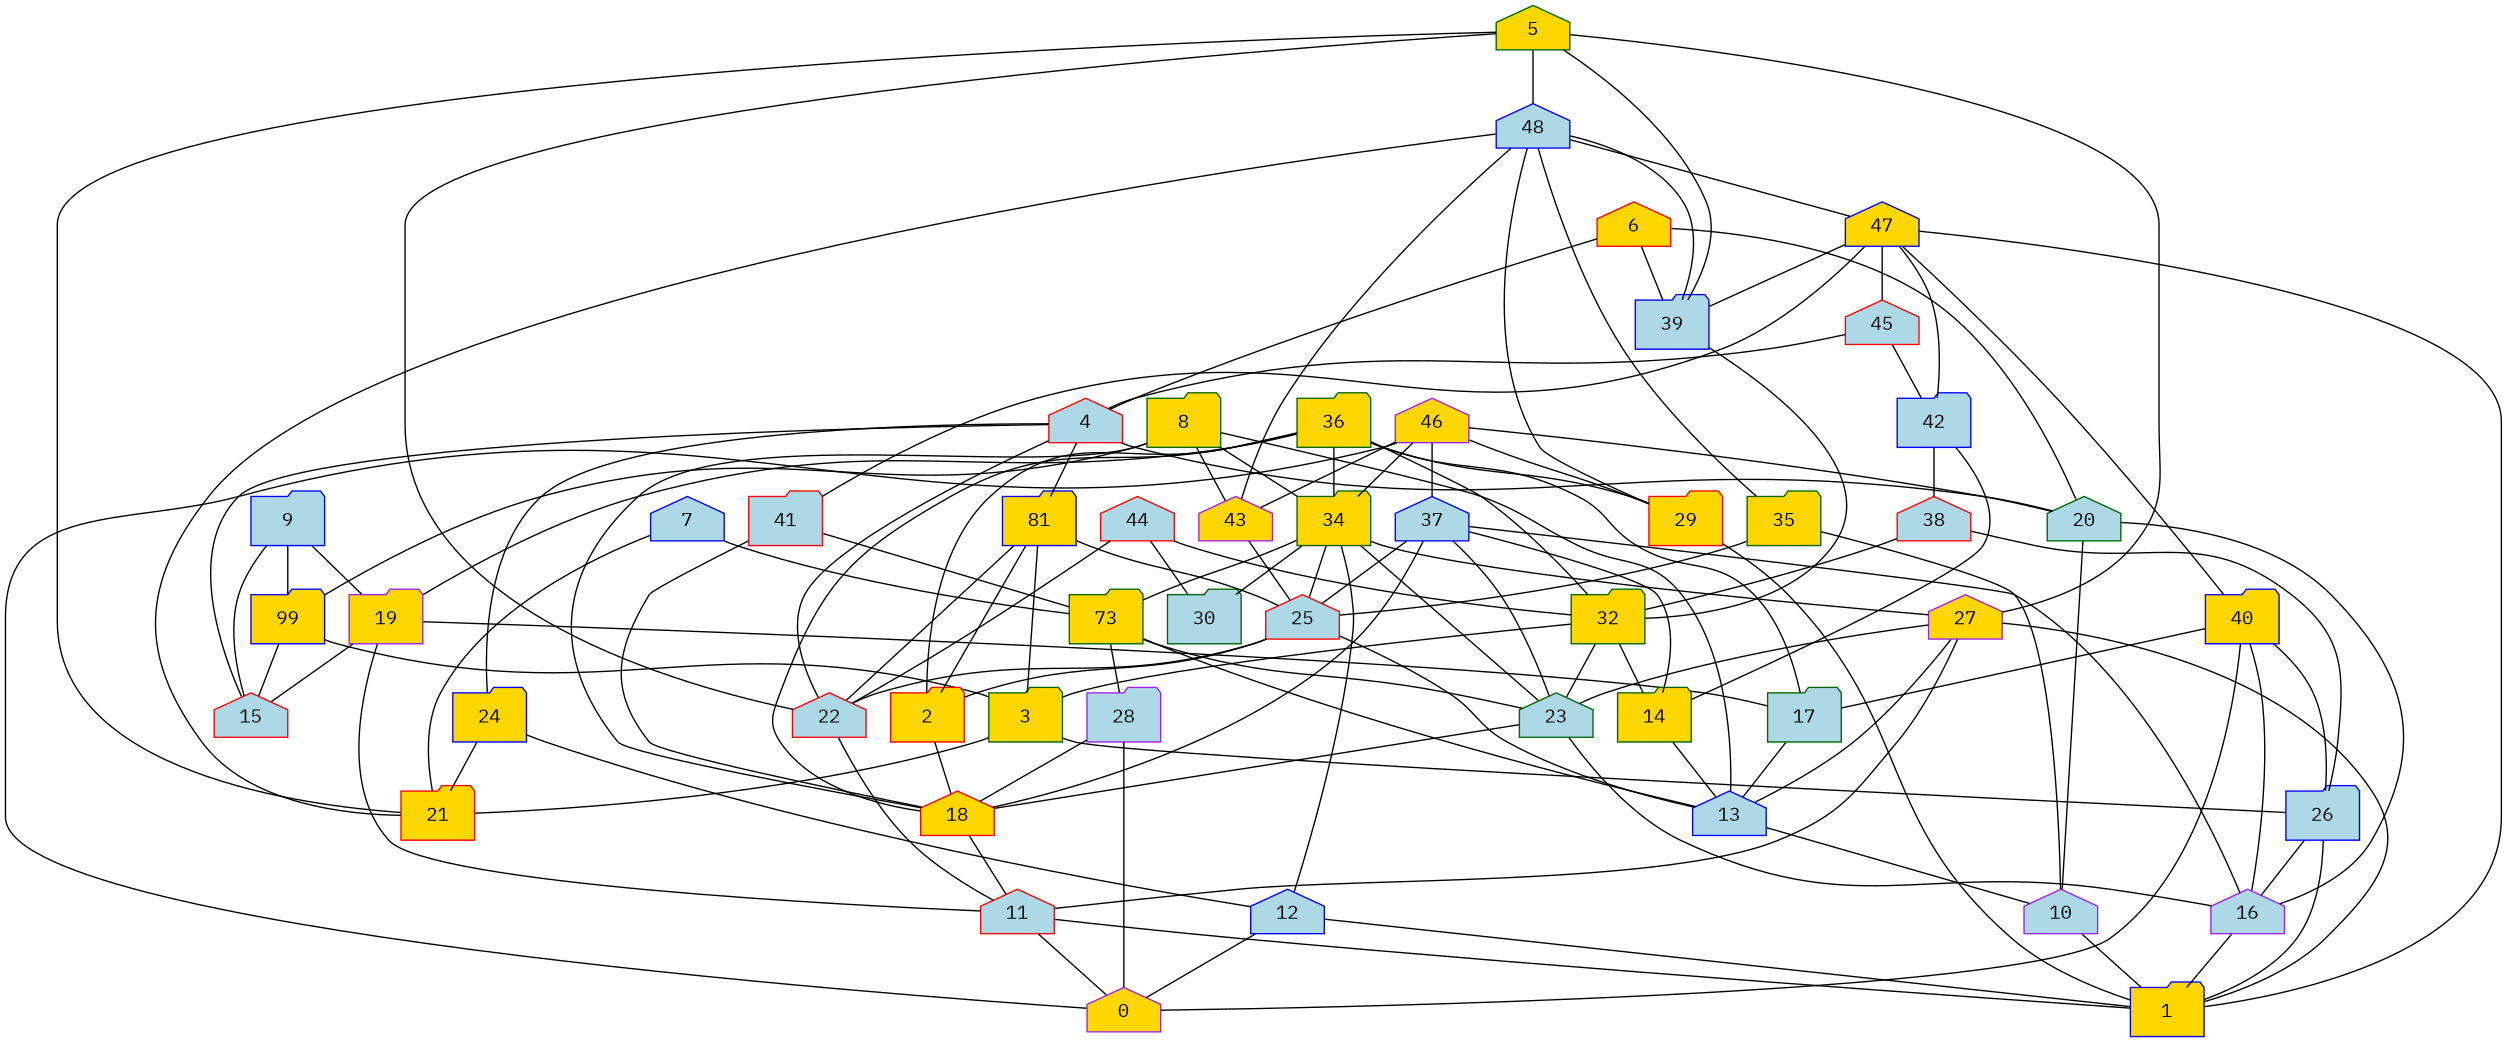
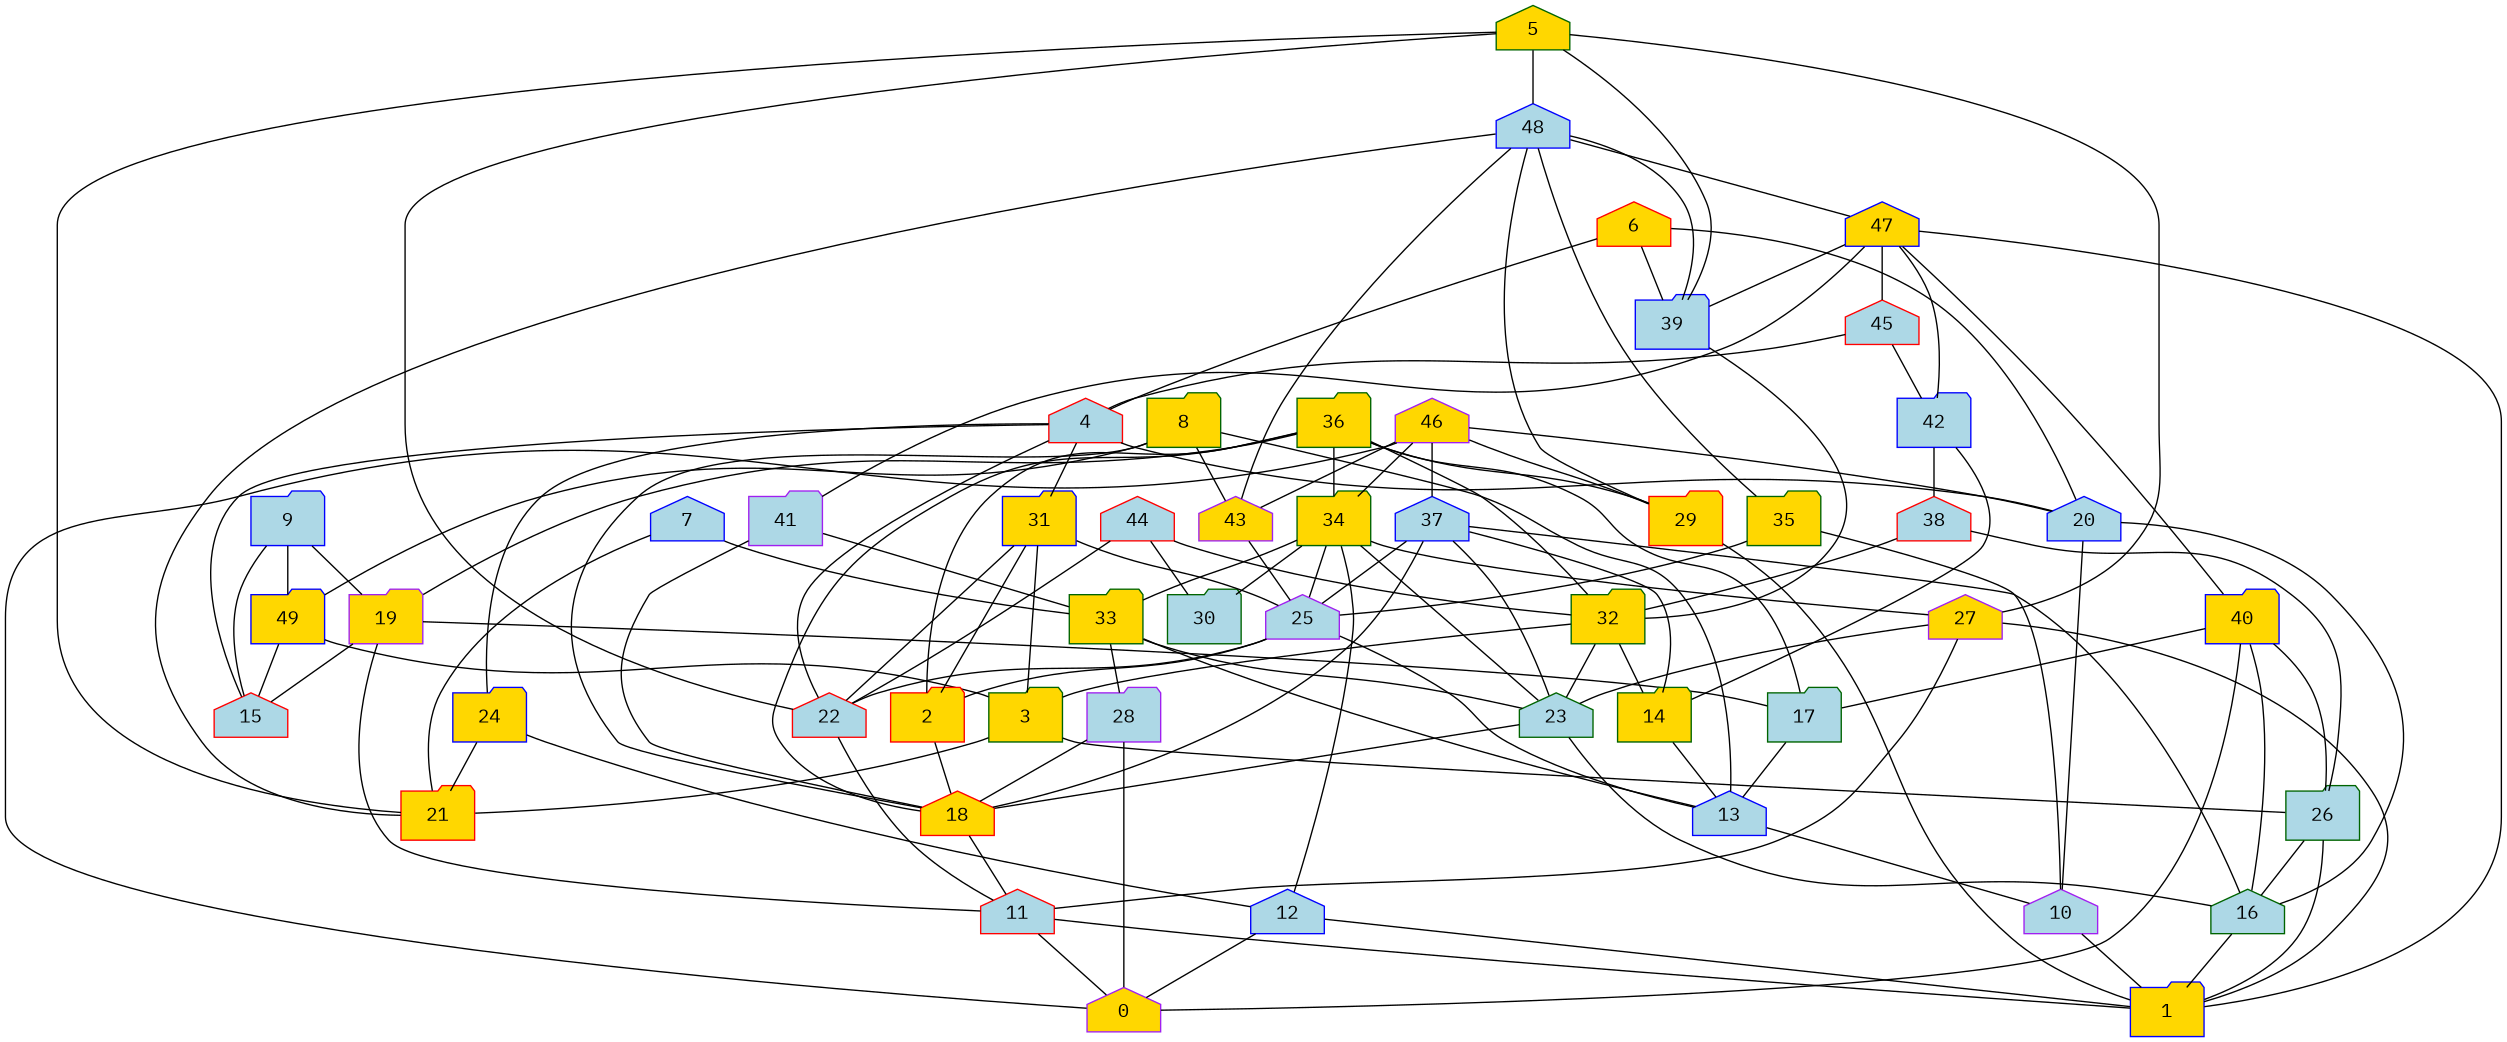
(1242, 461) -> none
(786, 521) -> (786, 521)
(1039, 521) -> (1039, 521)
(2084, 521) -> (2084, 521)
(288, 619) -> (288, 619)
(1106, 619) -> (1106, 619)
(1303, 619) -> (1303, 619)
(1863, 734) -> none
(2323, 816) -> (2323, 816)
(2248, 914) -> (2248, 914)
